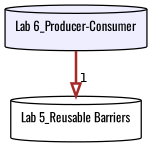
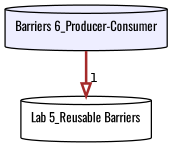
(76, 28) -> (86, 28)
